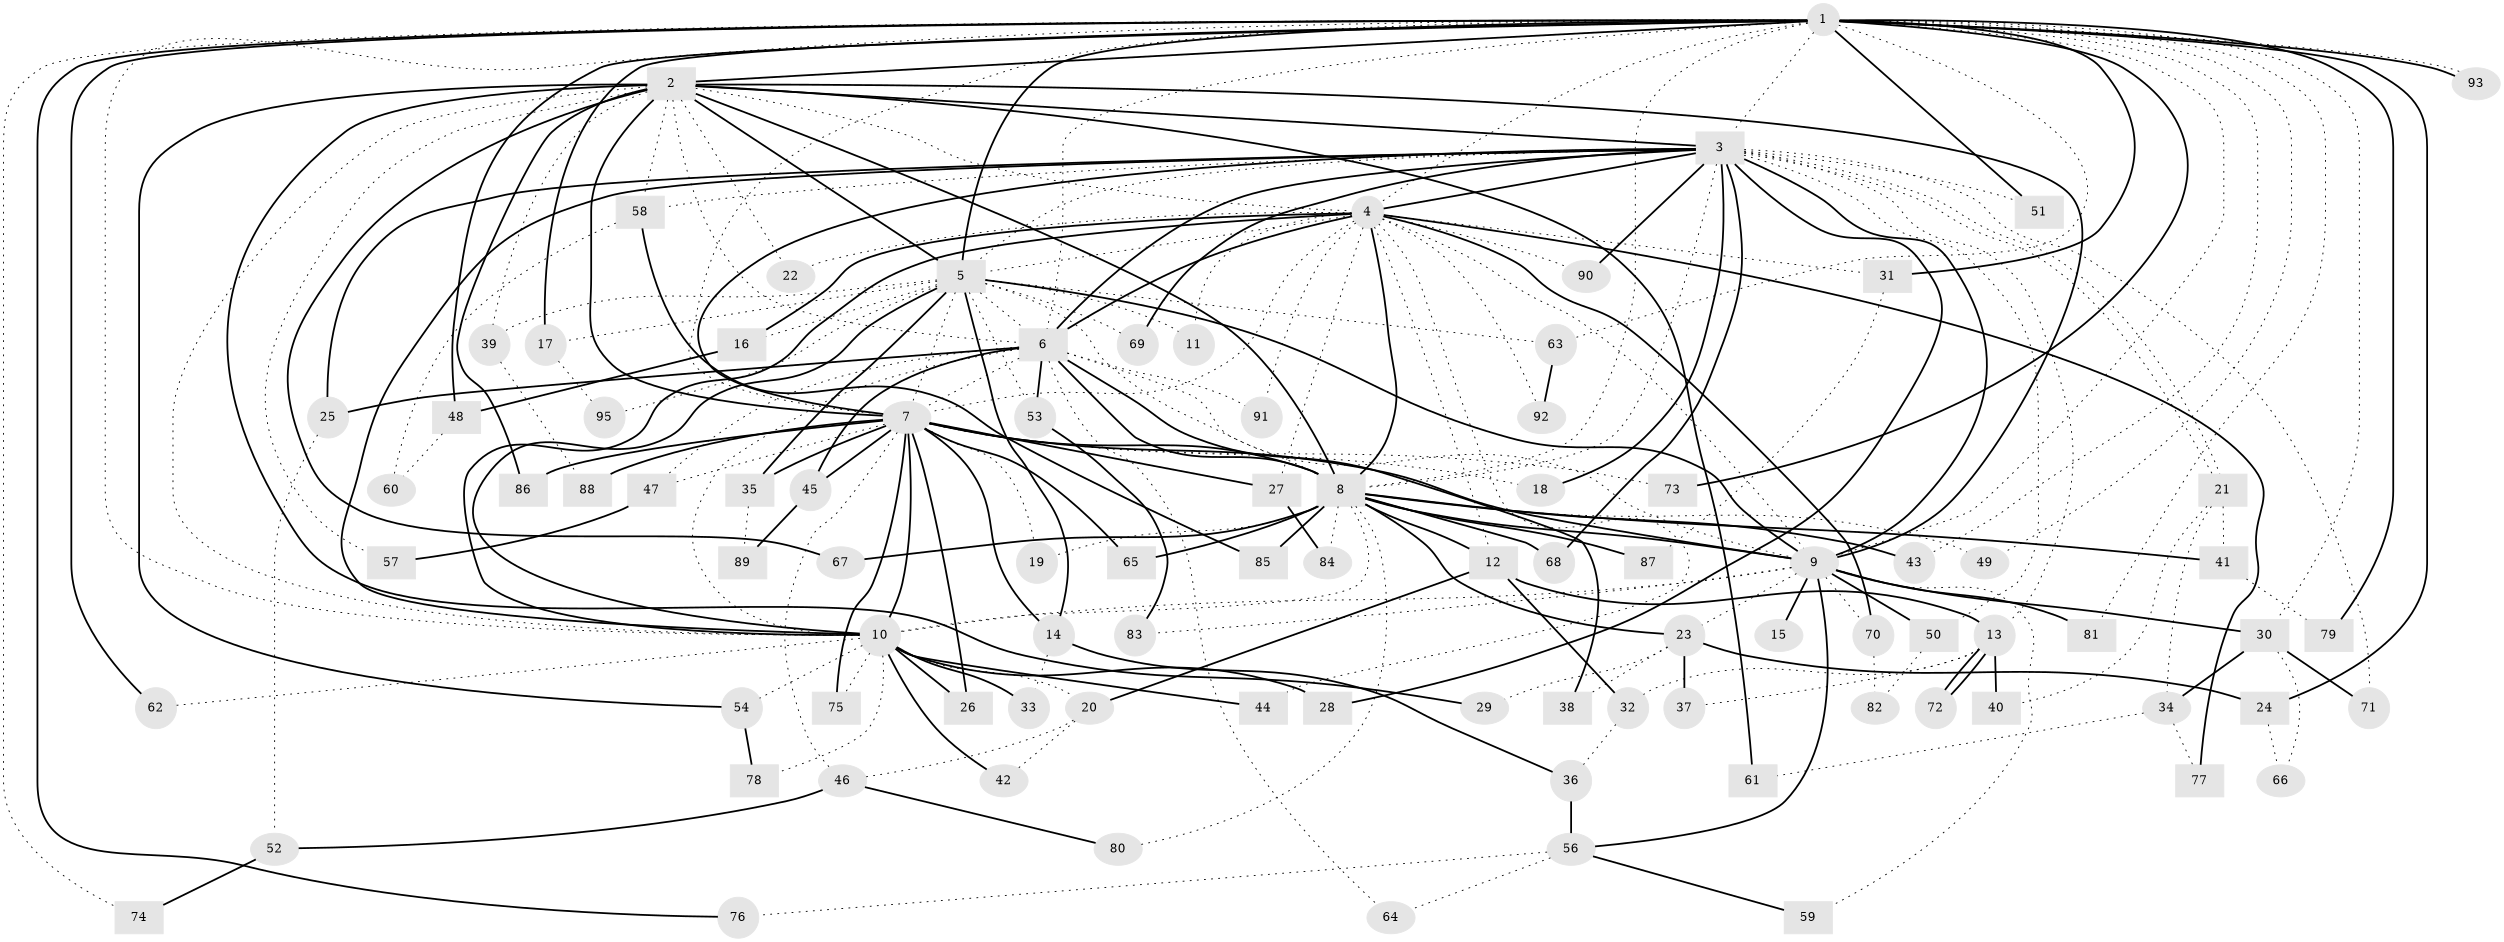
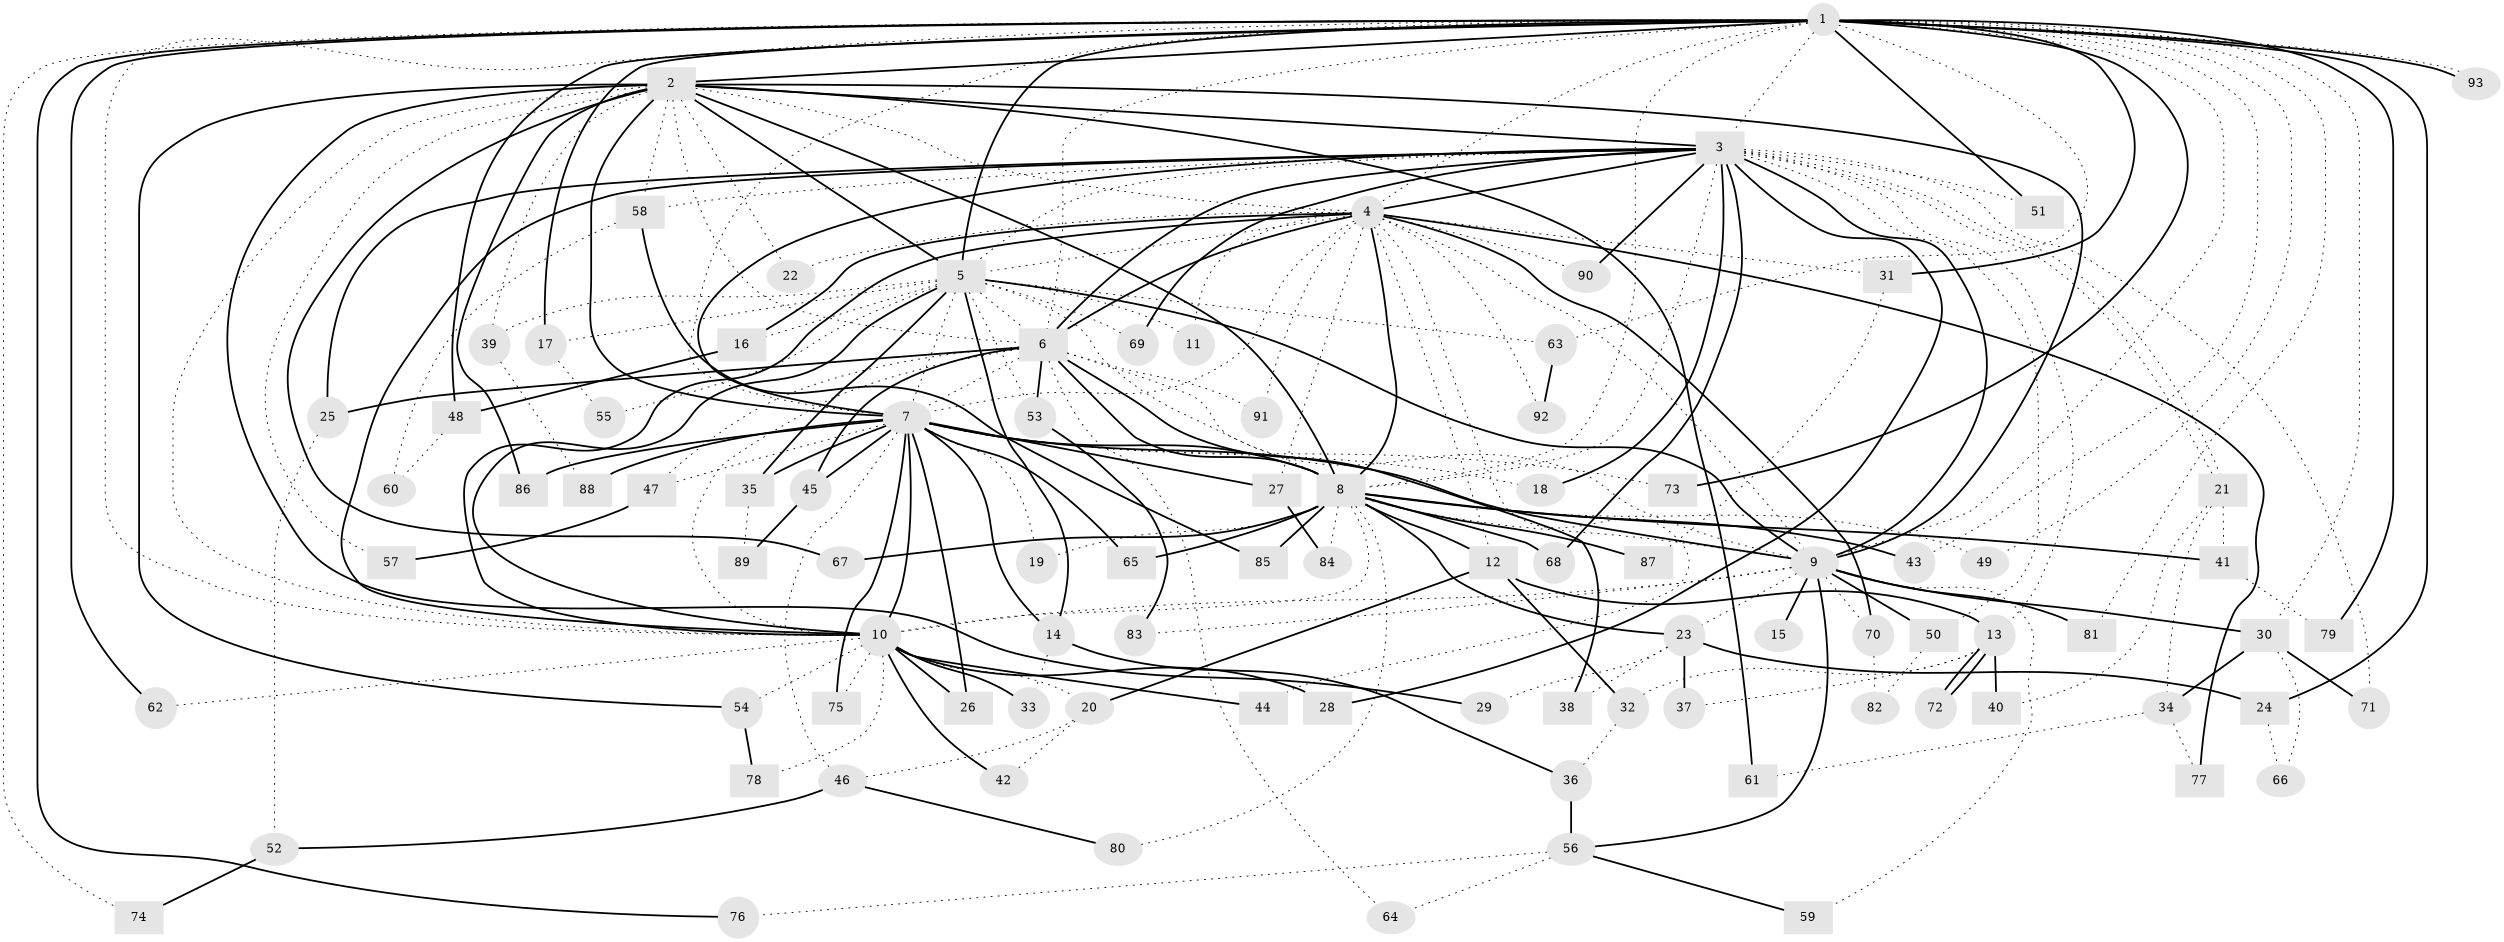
(605, 418) -> (605, 418)
(1588, 533) -> (1588, 533)
